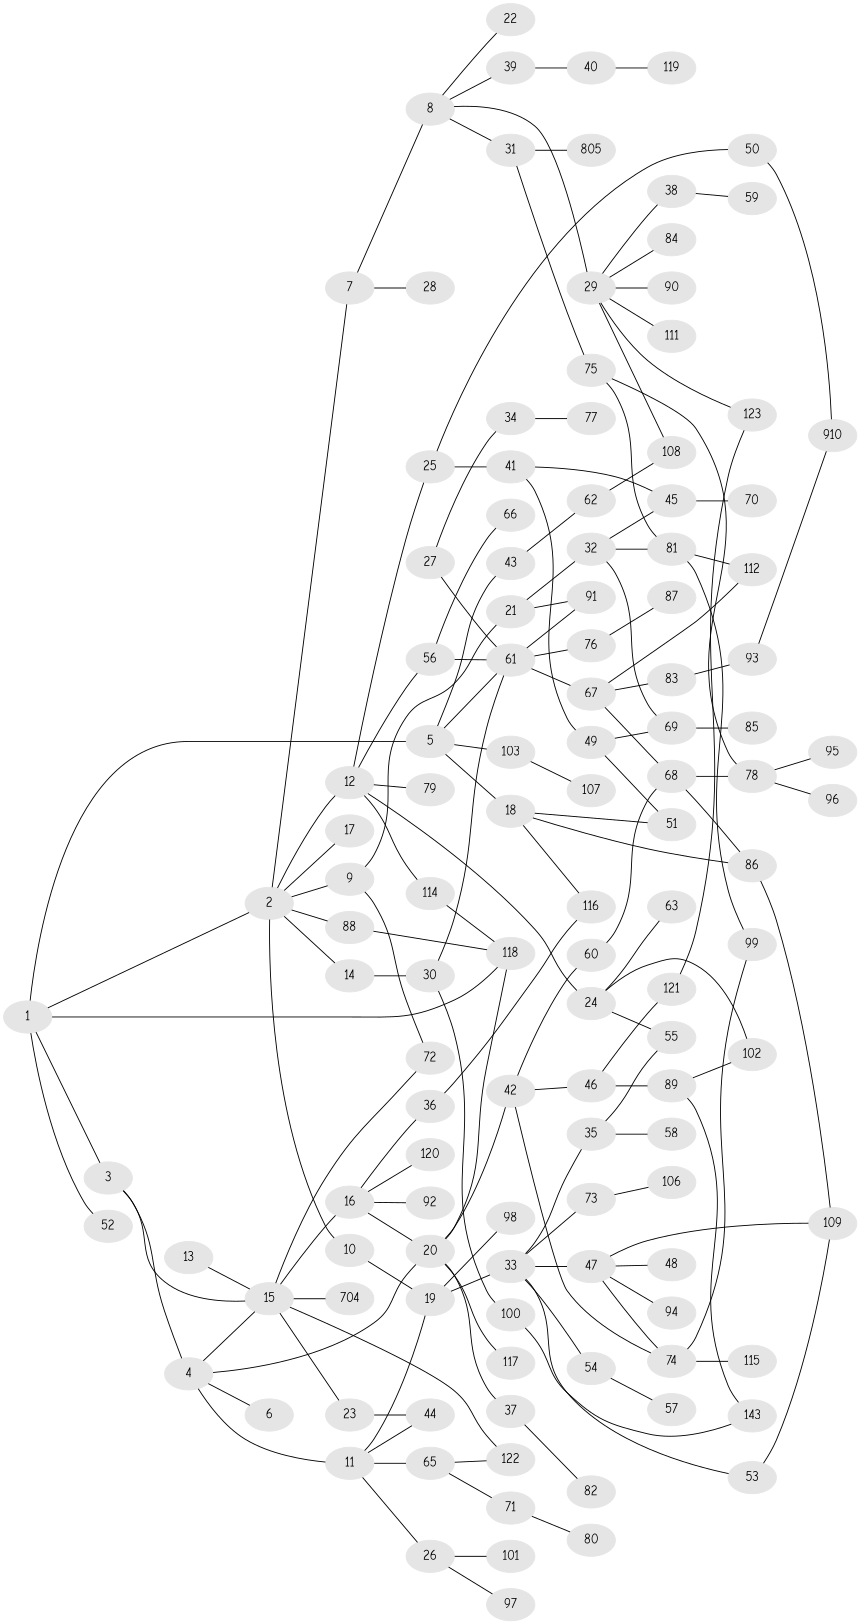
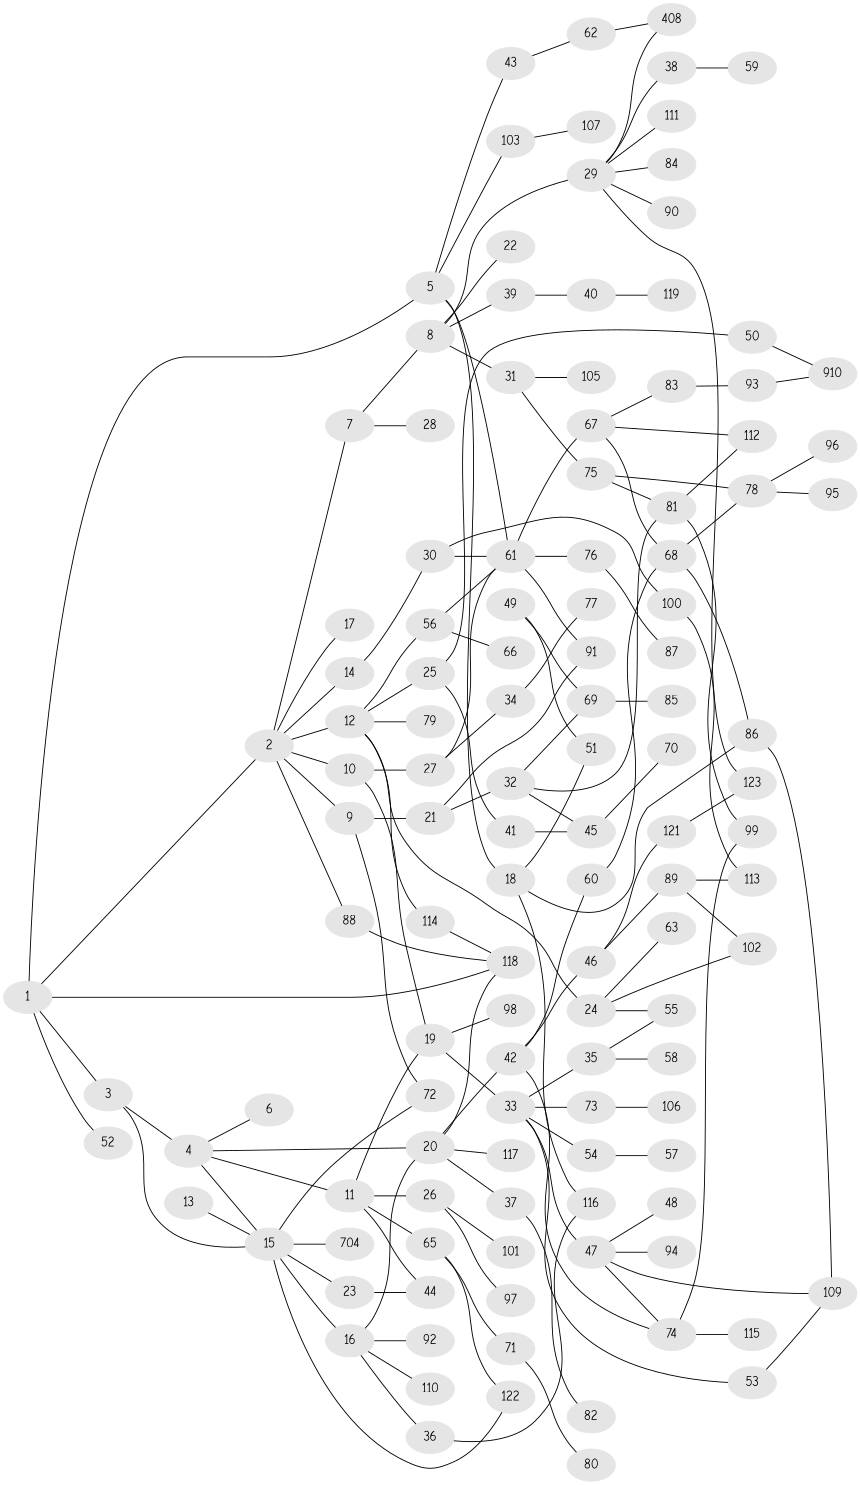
(591, 150) -> (591, 377)
(672, 453) -> (672, 20)
(551, 598) -> none
none -> (390, 770)
(430, 1155) -> (430, 1389)
(752, 1416) -> (752, 880)
